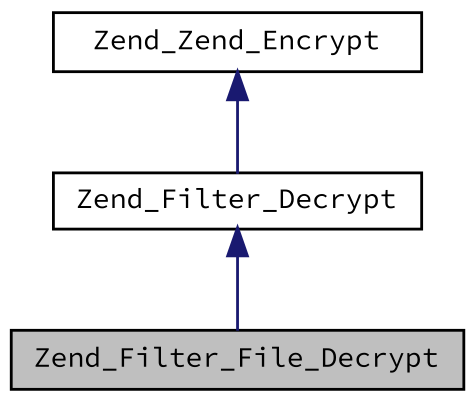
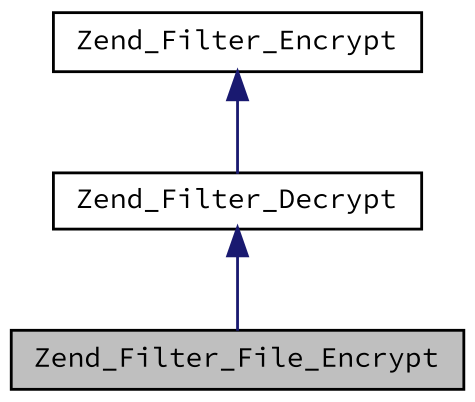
(238, 42) -> (238, 42)
(238, 360) -> (238, 360)
